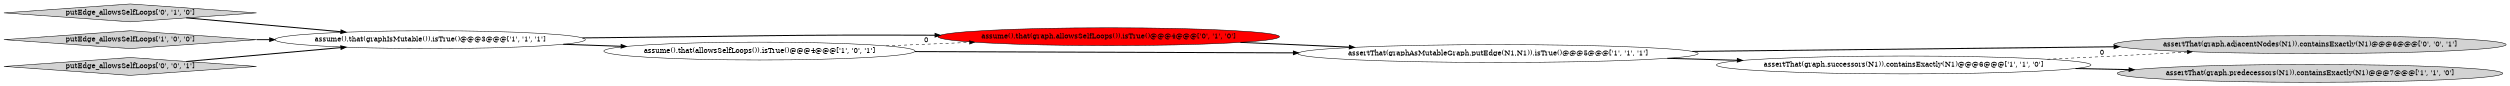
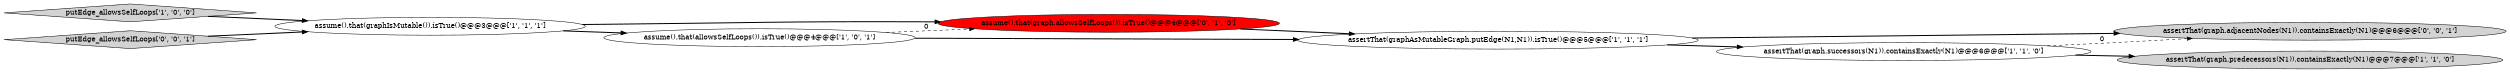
(130, 13) -> none
